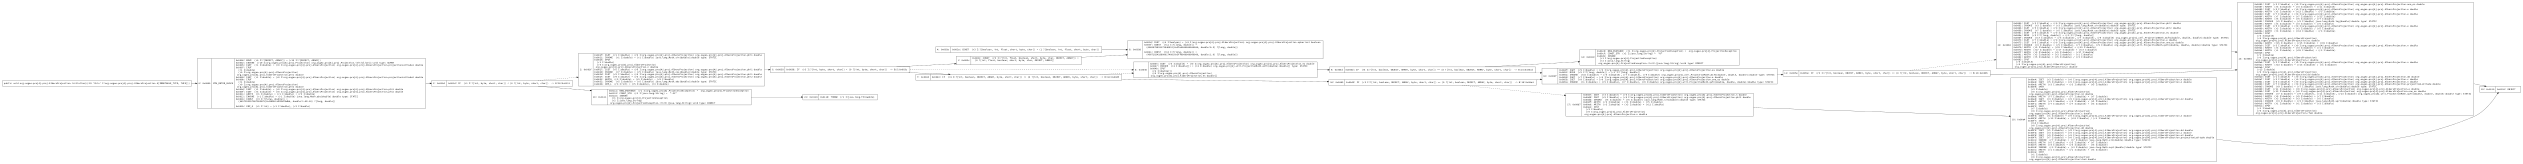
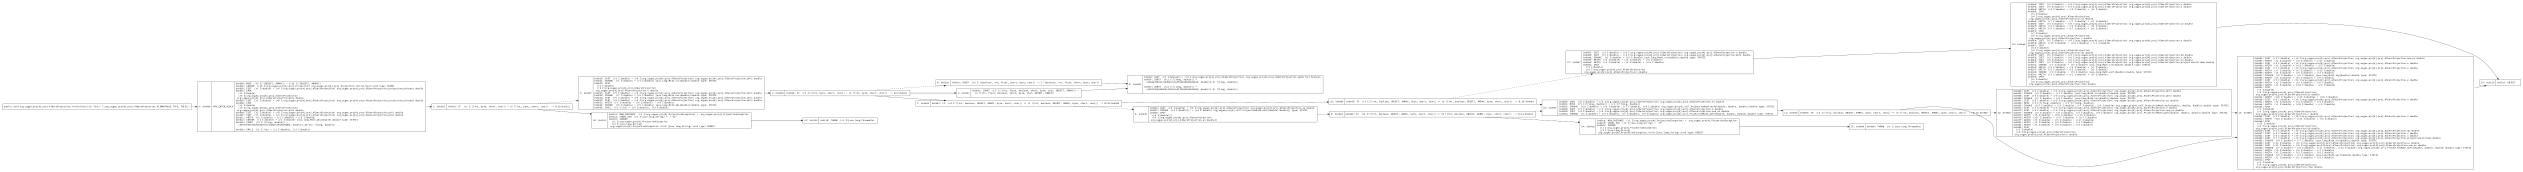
(1021, 70) -> (909, 88)
none -> (1887, 127)
